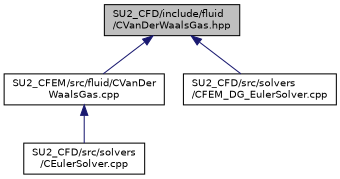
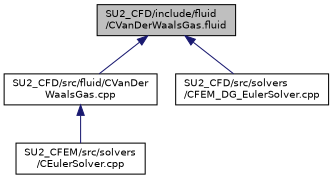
(172, 20) -> (166, 20)
(84, 89) -> (81, 89)
(84, 159) -> (81, 159)
